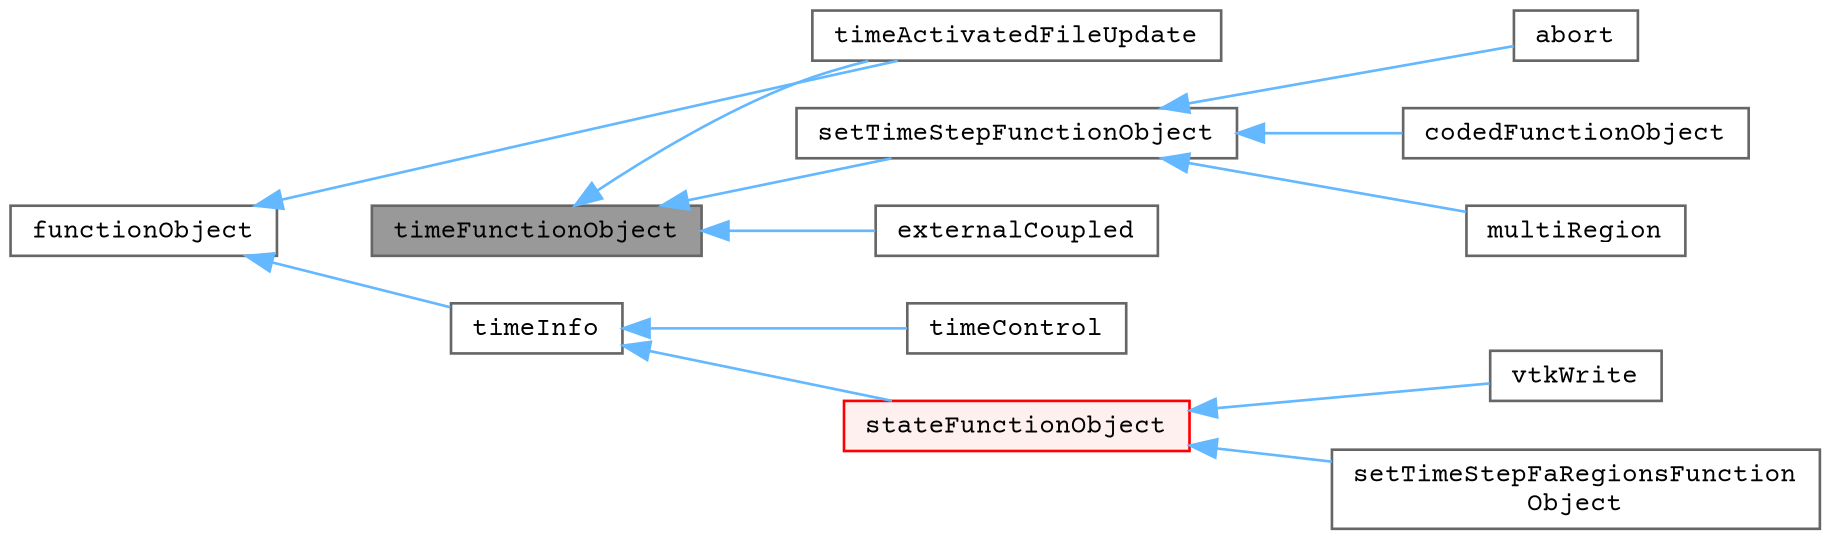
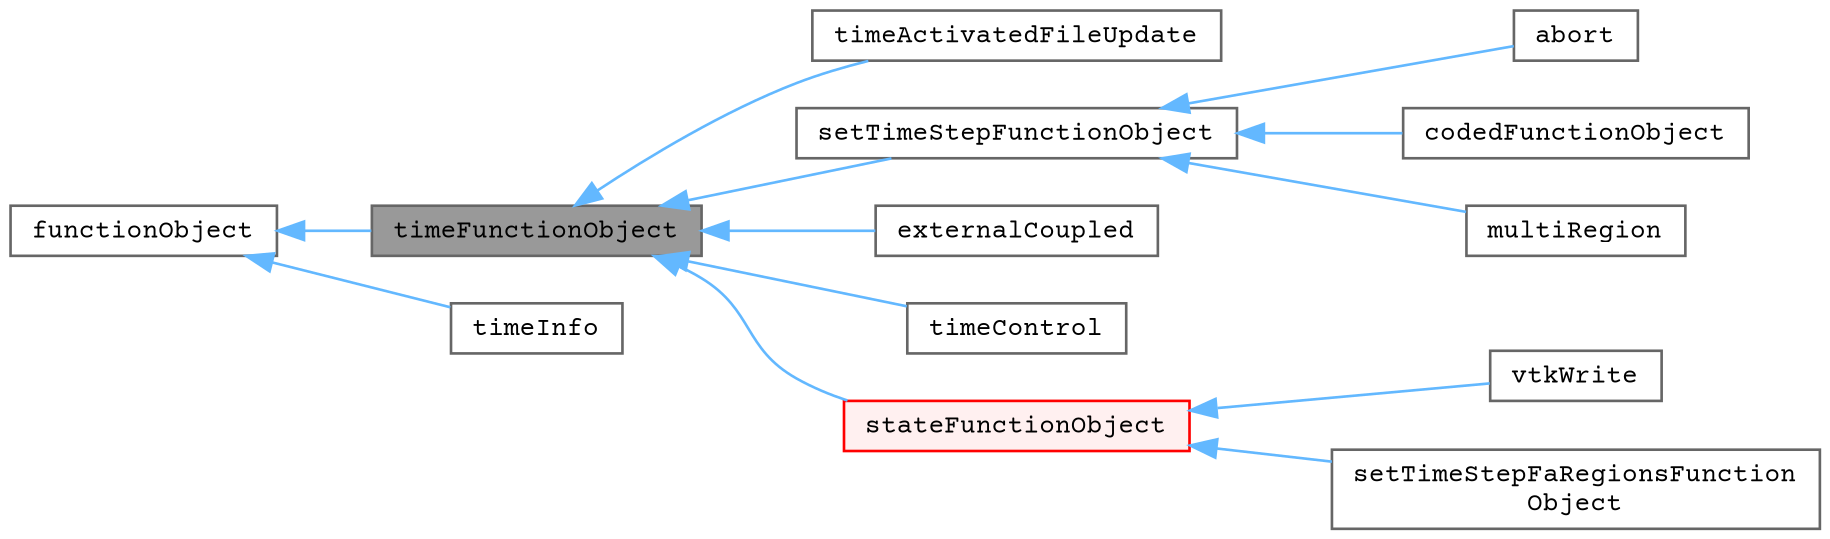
(590, 130) -> (338, 231)
(779, 328) -> (797, 284)
(771, 376) -> (757, 342)
